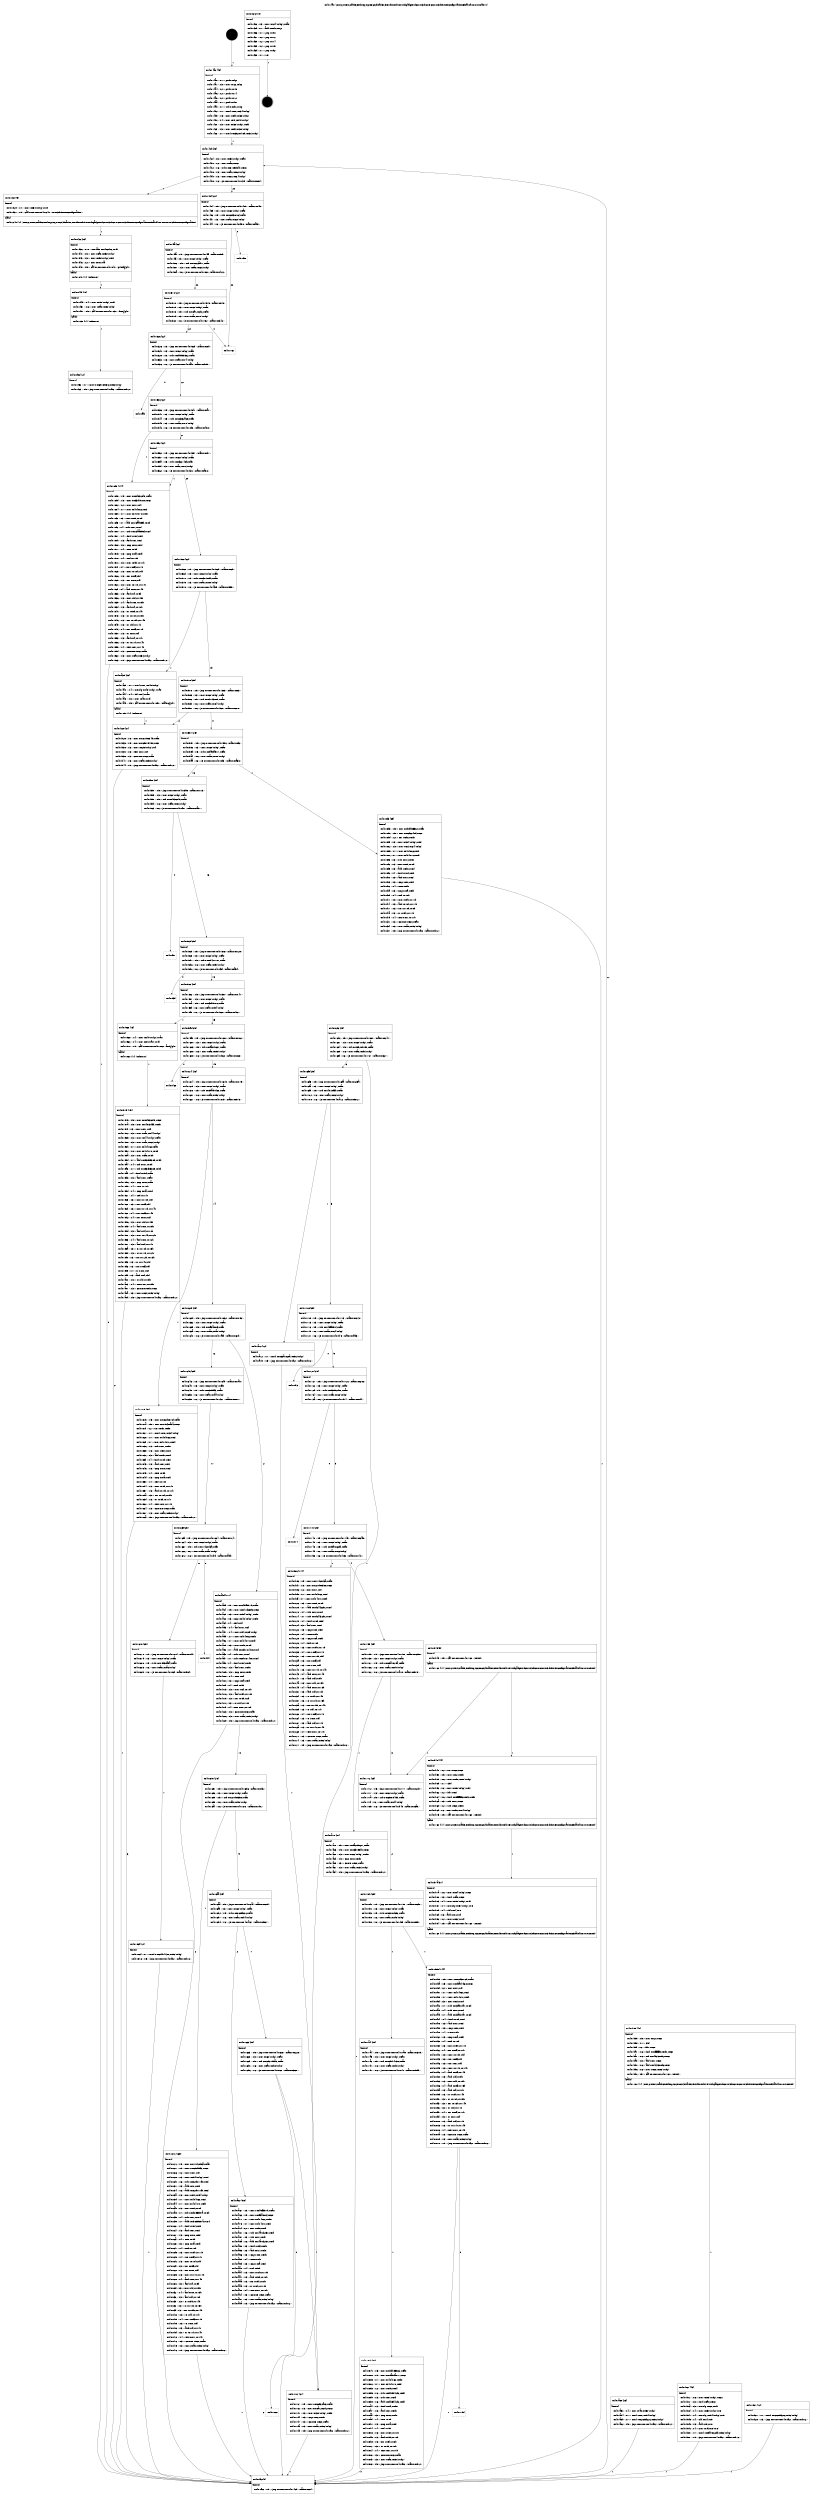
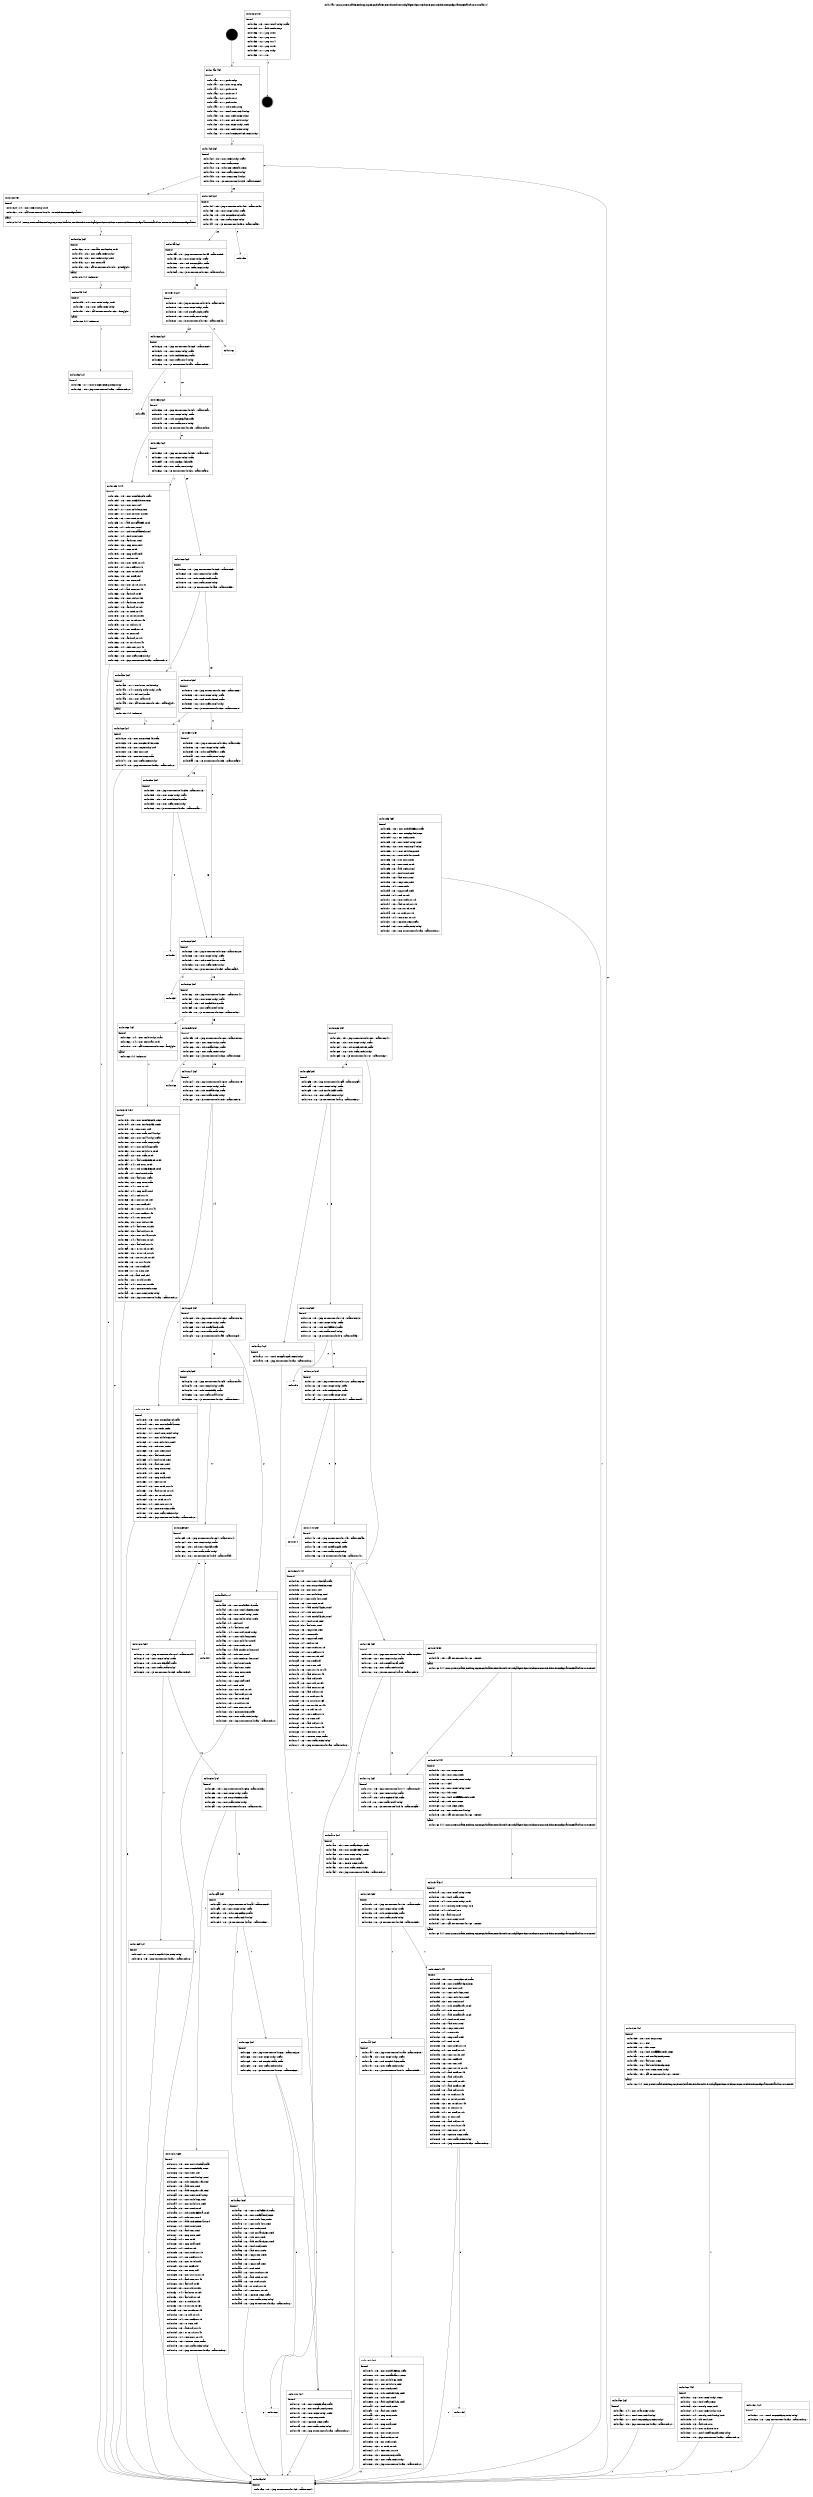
(230, 287) -> (214, 234)
(307, 809) -> (211, 850)
(238, 1749) -> (186, 1728)
